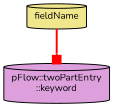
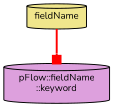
(57, 83) -> (57, 83)
